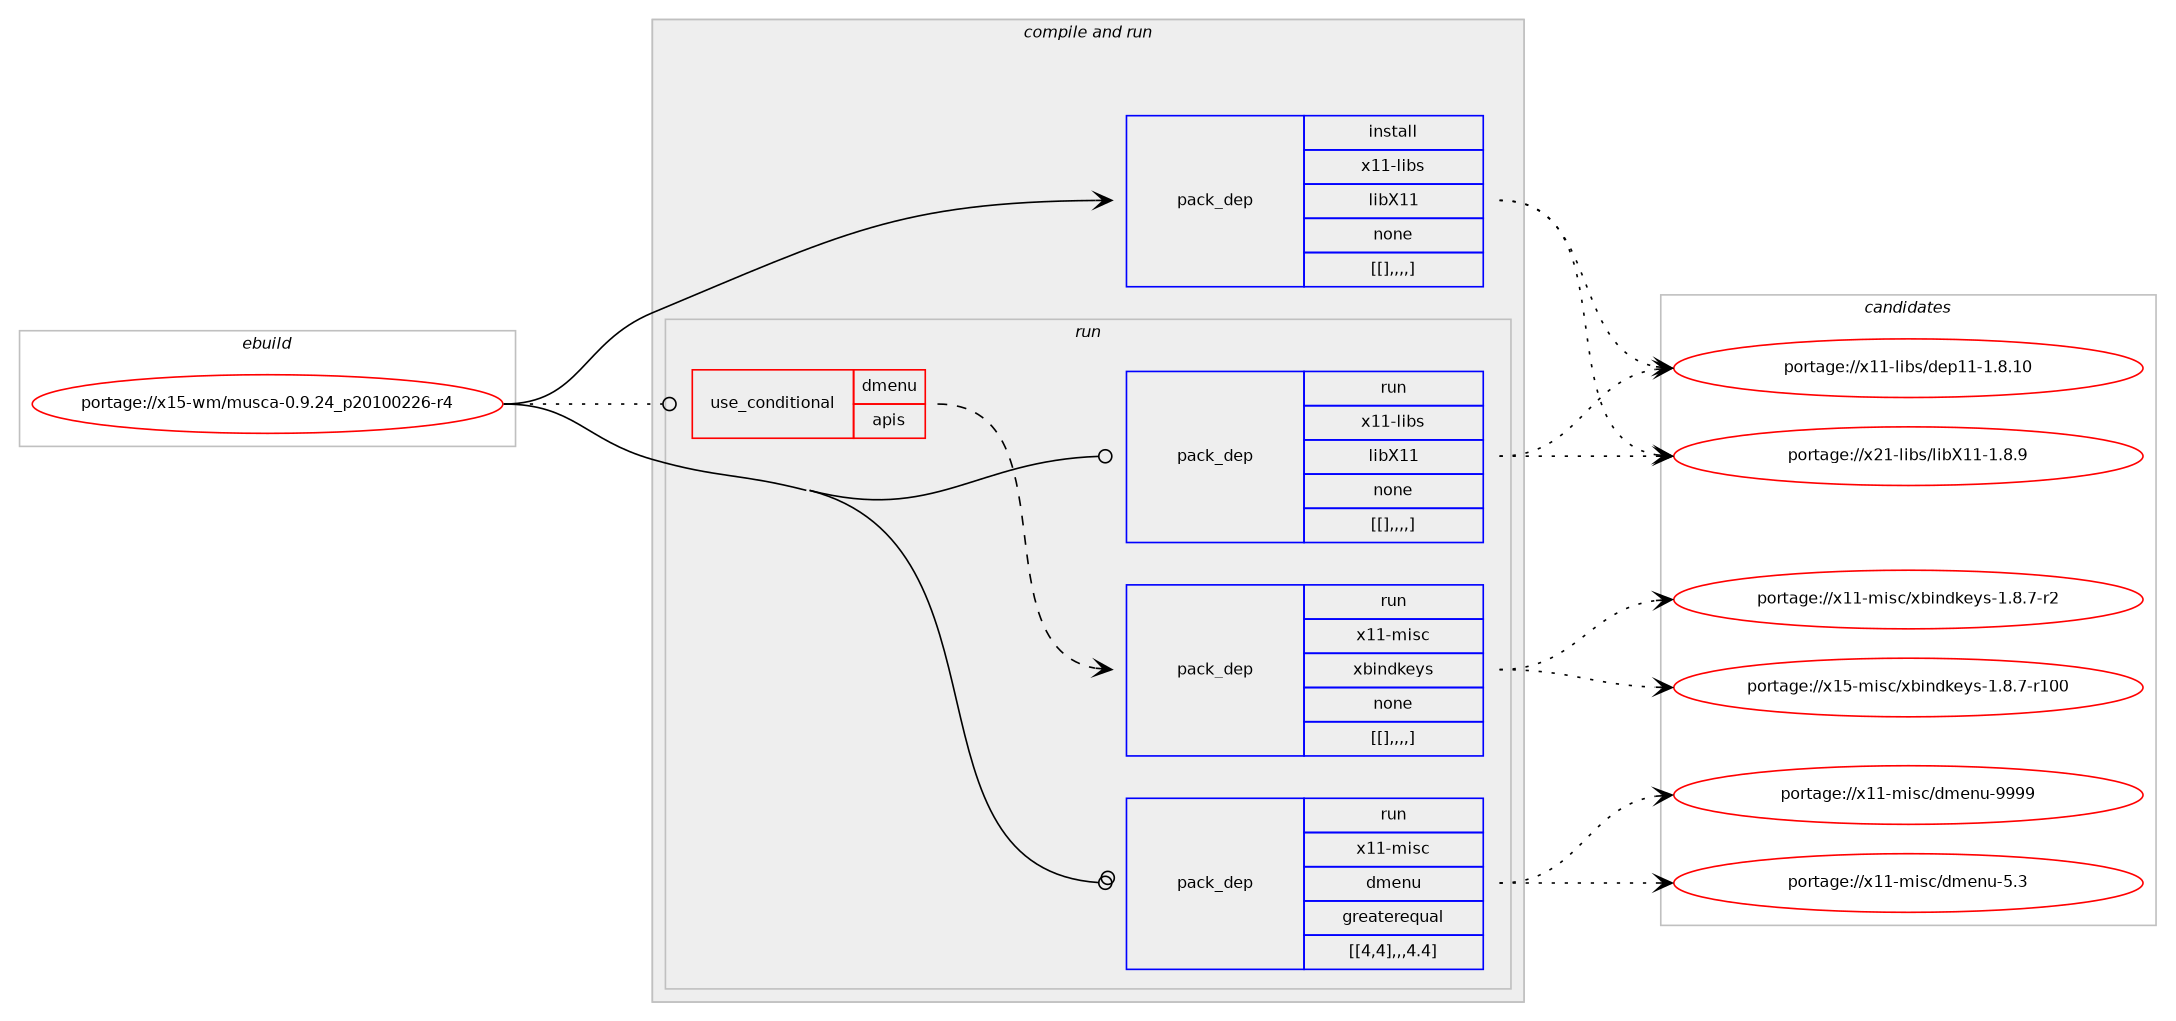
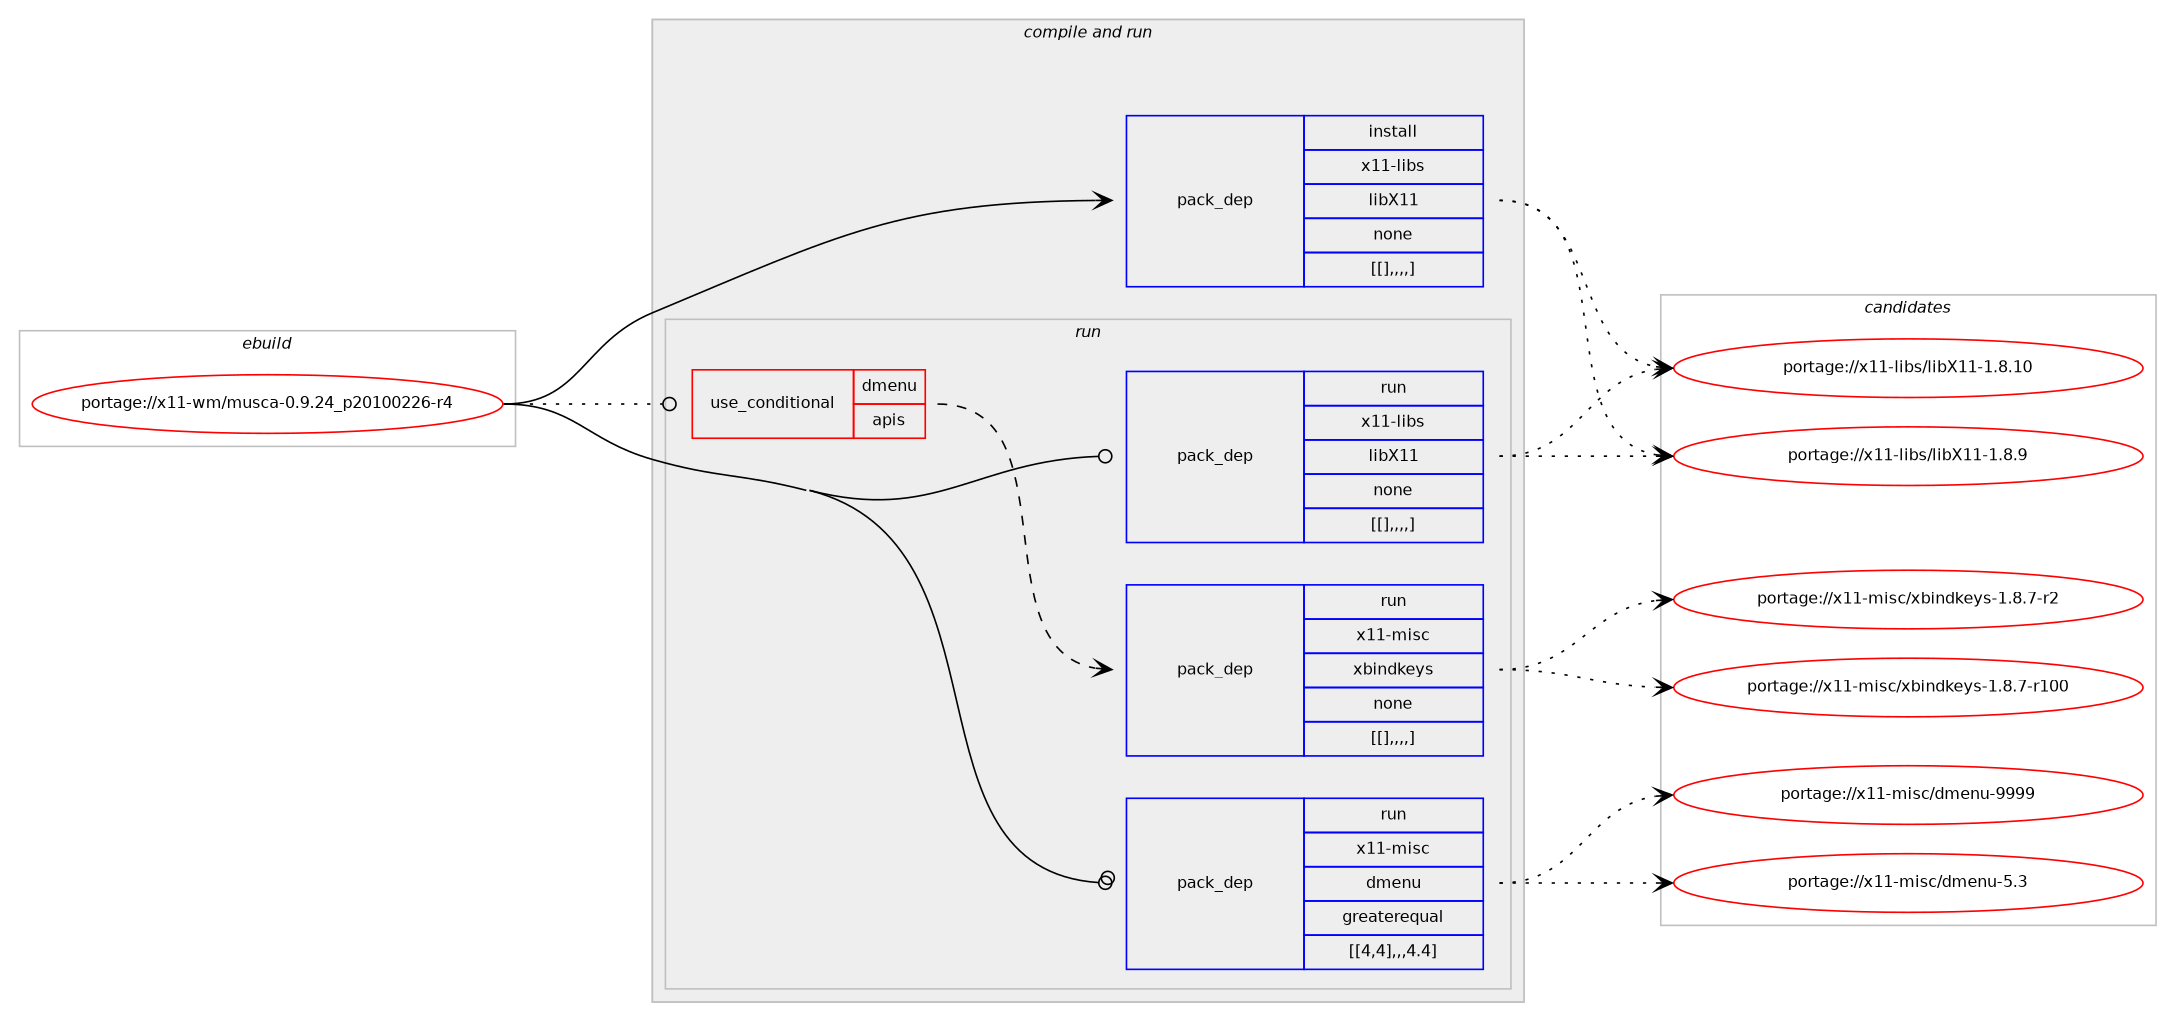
(1908, 368) -> (1908, 368)
(268, 404) -> (268, 404)
(1908, 456) -> (1908, 456)
(1908, 688) -> (1908, 688)
